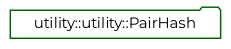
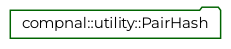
(115, 24) -> (115, 24)
